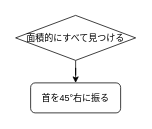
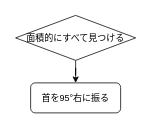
(75, 98) -> (75, 98)
